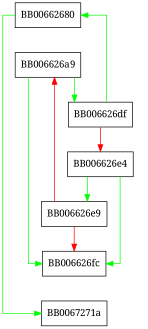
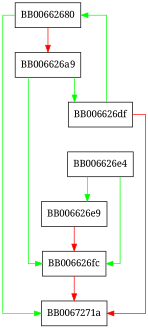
(100, 136) -> (146, 223)
(55, 143) -> (48, 37)
none -> (74, 285)
